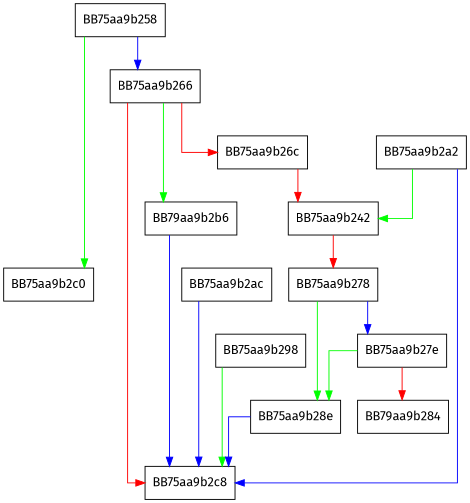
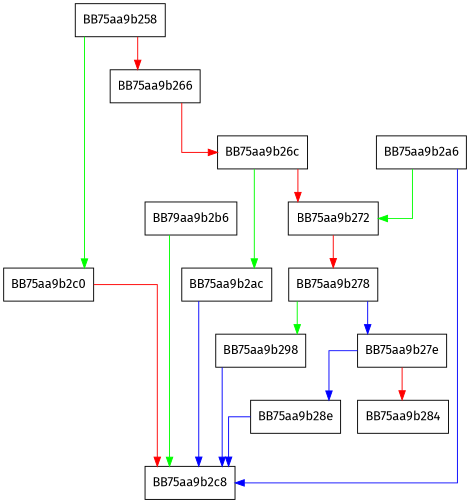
(138, 49) -> (138, 49)
(163, 148) -> none
(421, 152) -> (421, 152)
none -> (254, 214)
(333, 218) -> (333, 218)
(128, 297) -> (157, 339)
(170, 346) -> (170, 346)
(317, 346) -> (297, 313)
(329, 357) -> (329, 357)
(222, 412) -> (222, 412)
(403, 417) -> (403, 417)
